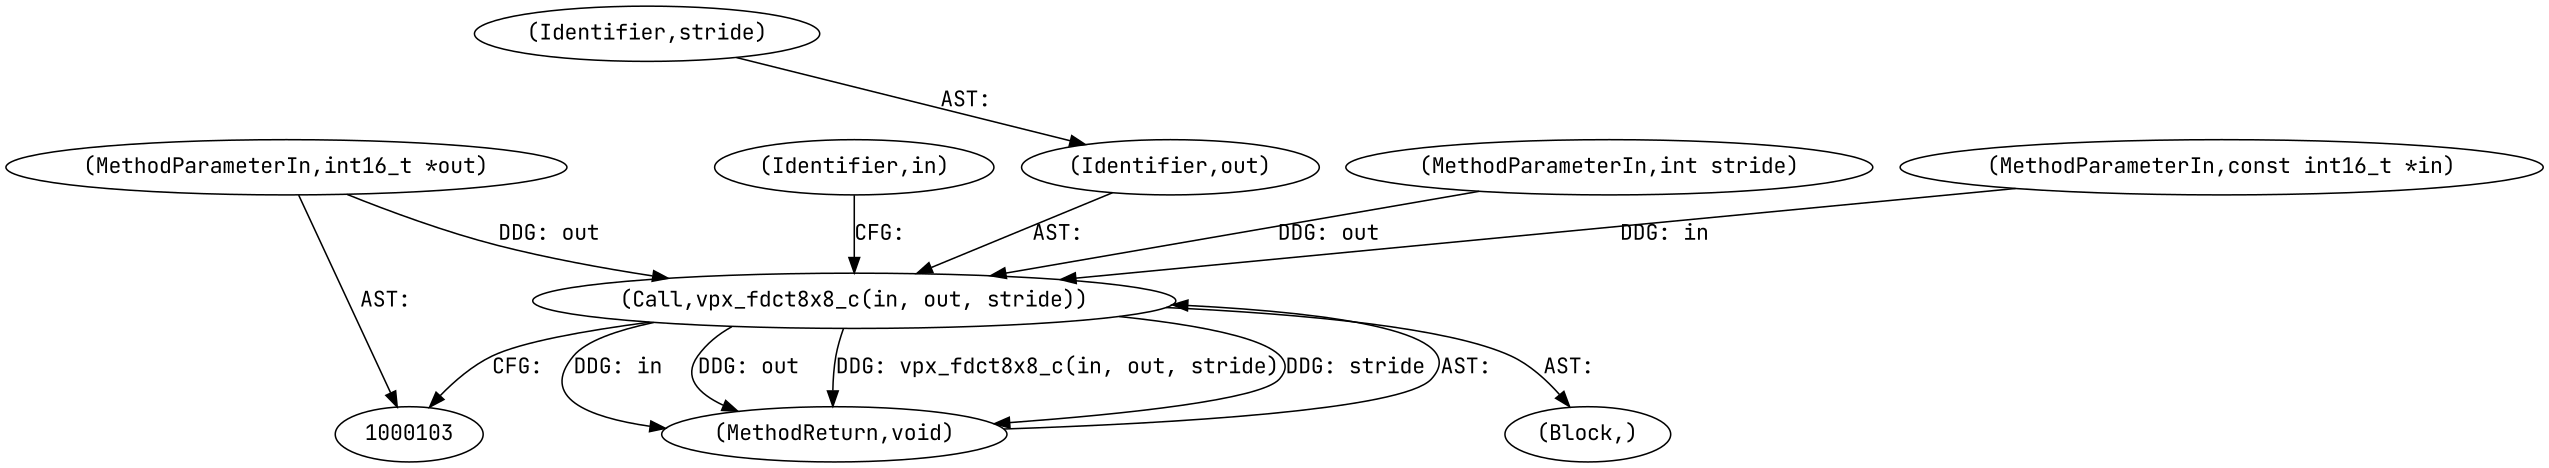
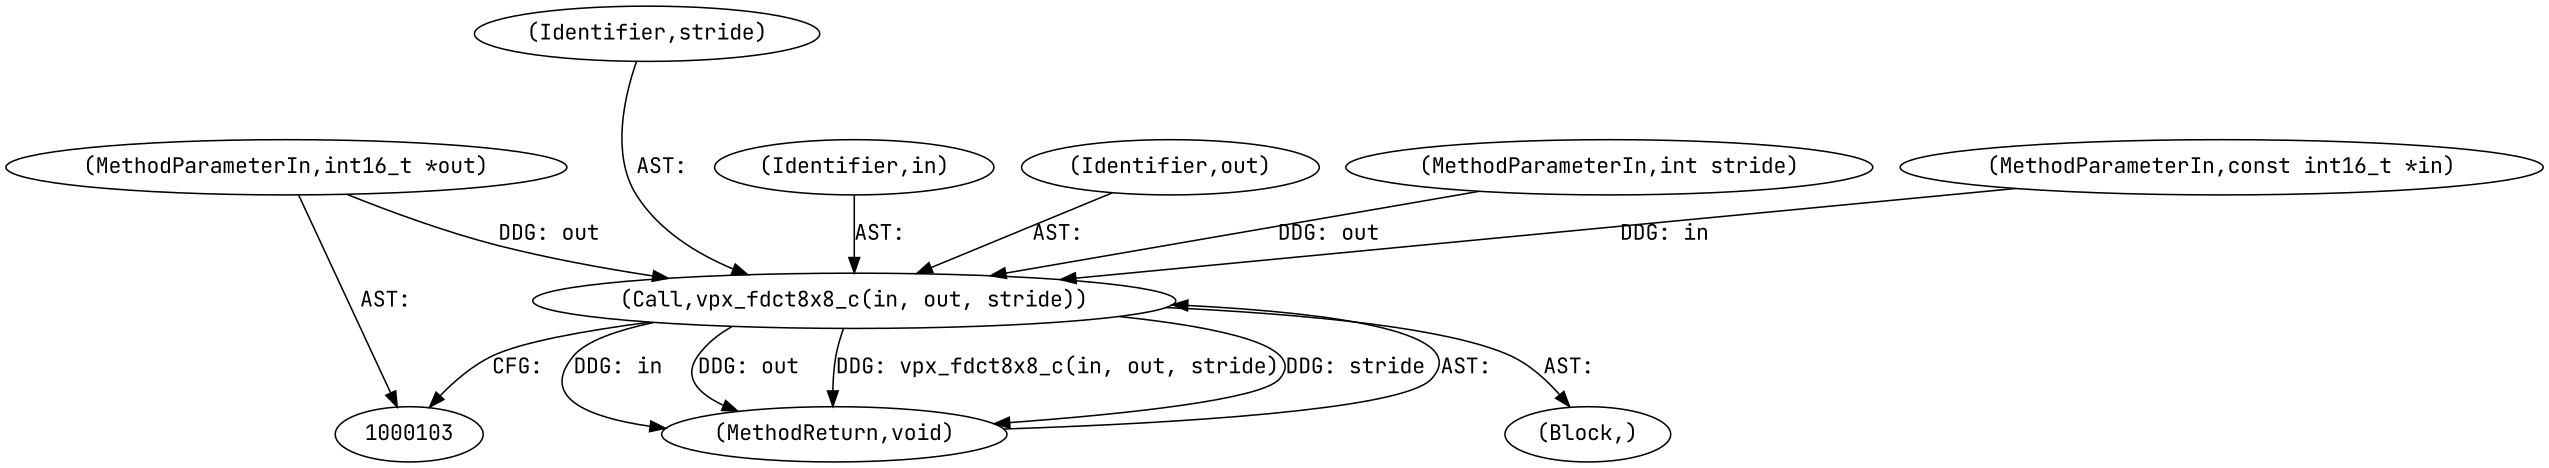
(903, 99) -> (633, 189)
(887, 234) -> (887, 234)
